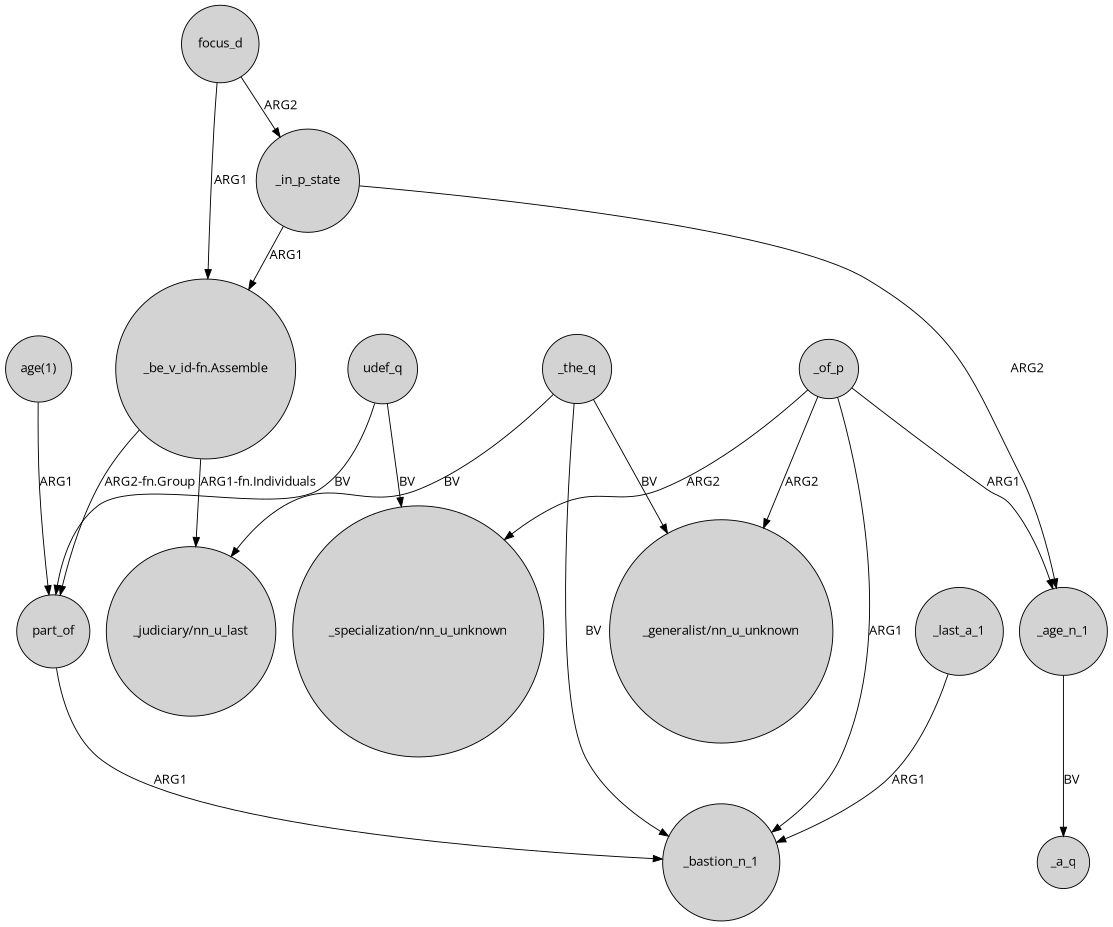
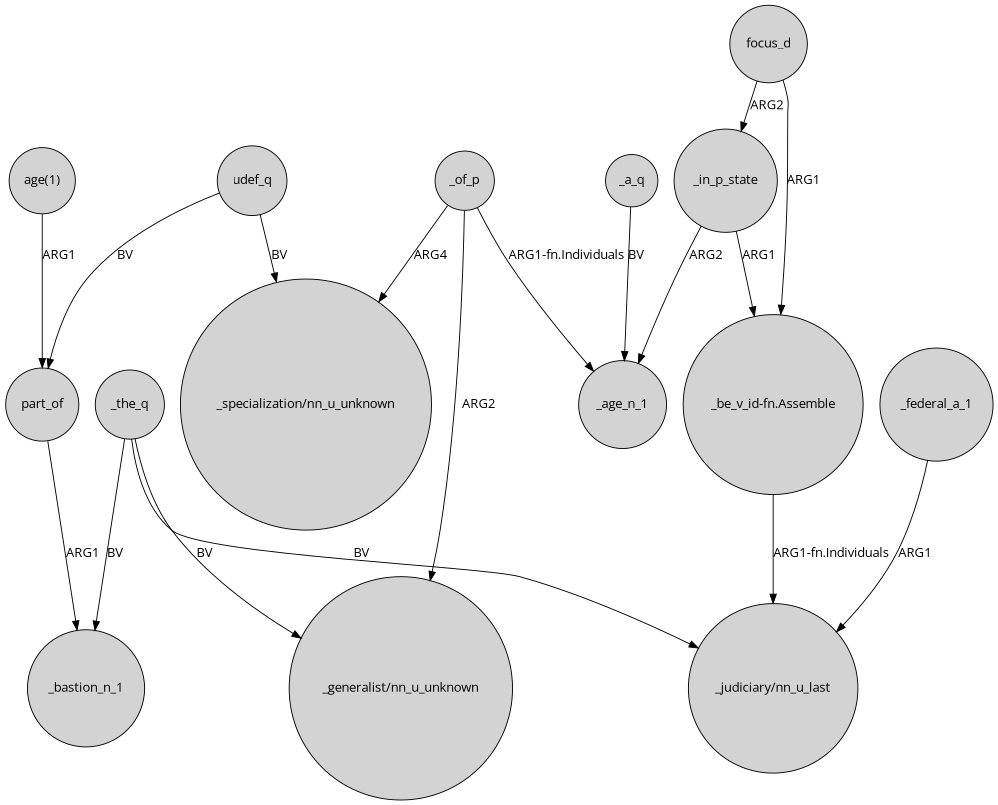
none -> (936, 405)
(703, 482) -> (431, 256)
(1004, 482) -> (566, 256)
(90, 503) -> none
(869, 624) -> none
(959, 631) -> none
(1063, 751) -> (628, 279)
